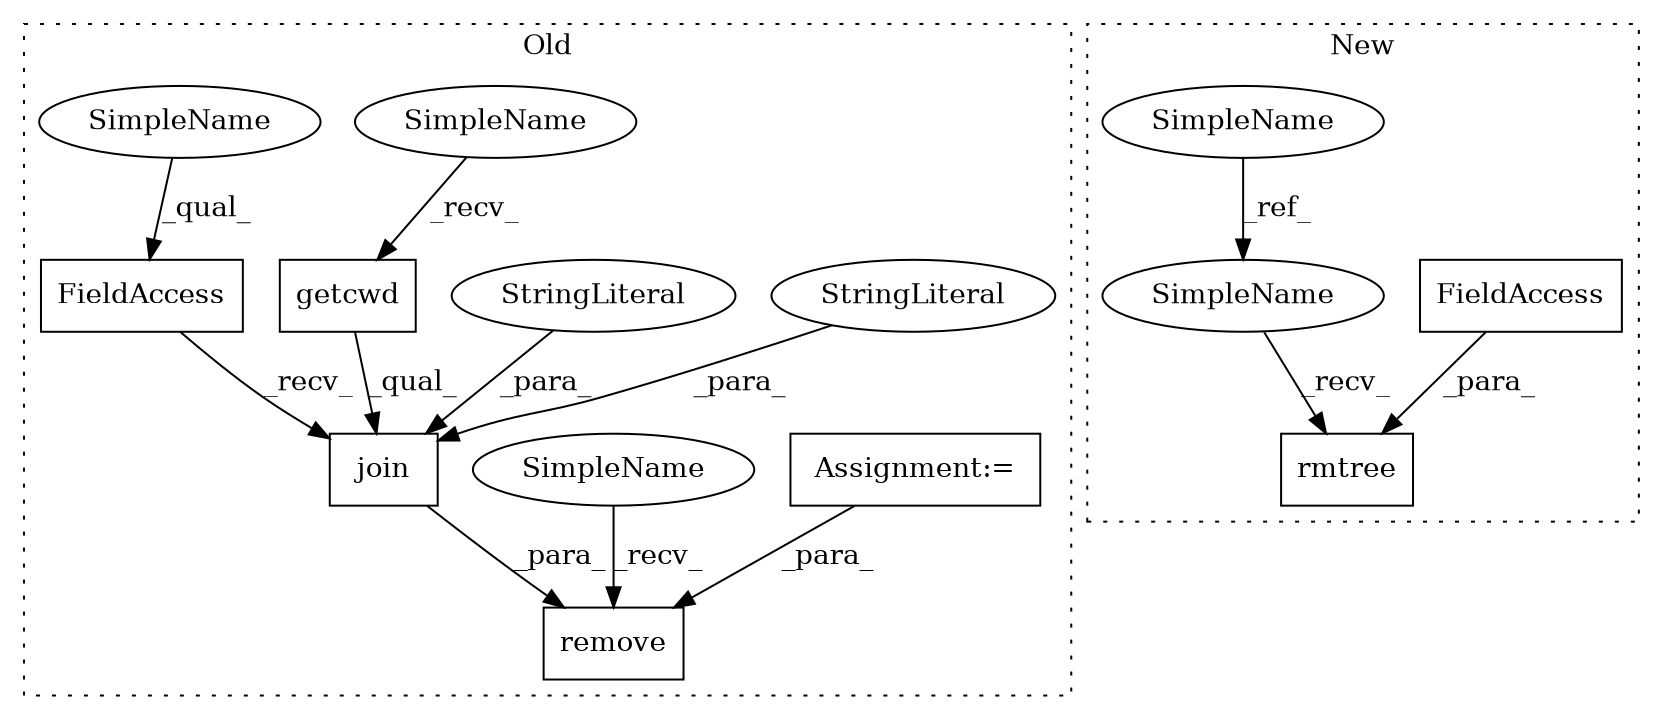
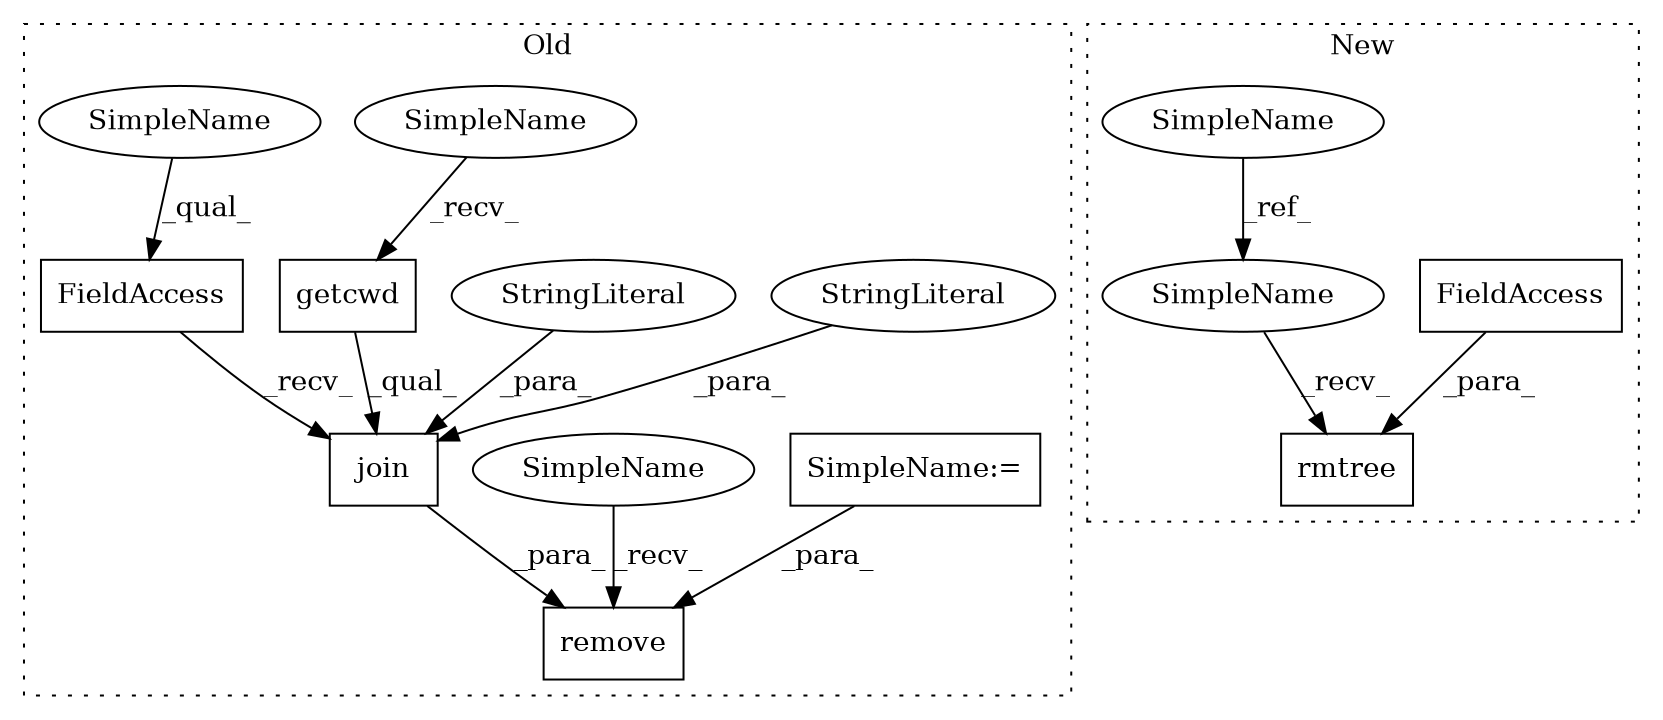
(915, 470) -> (915, 470)
